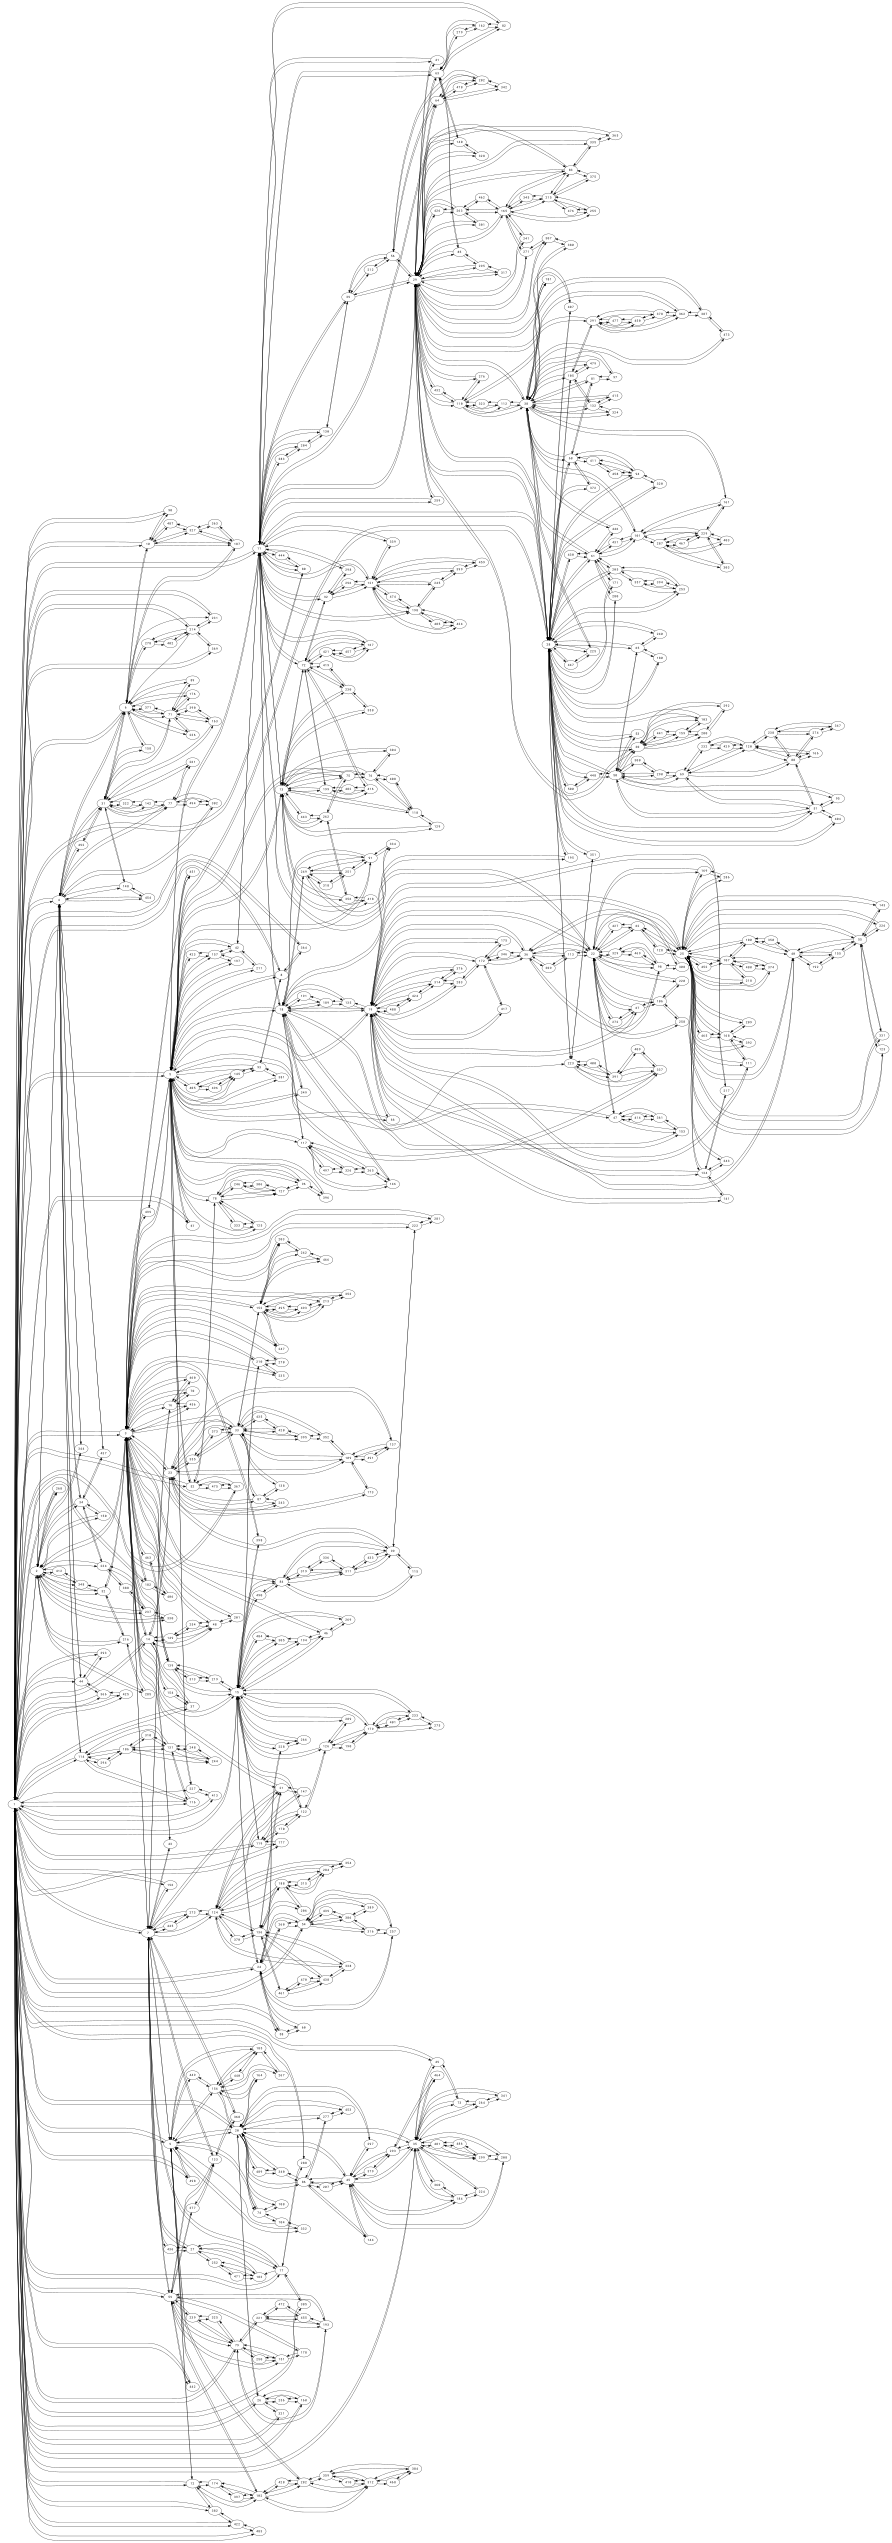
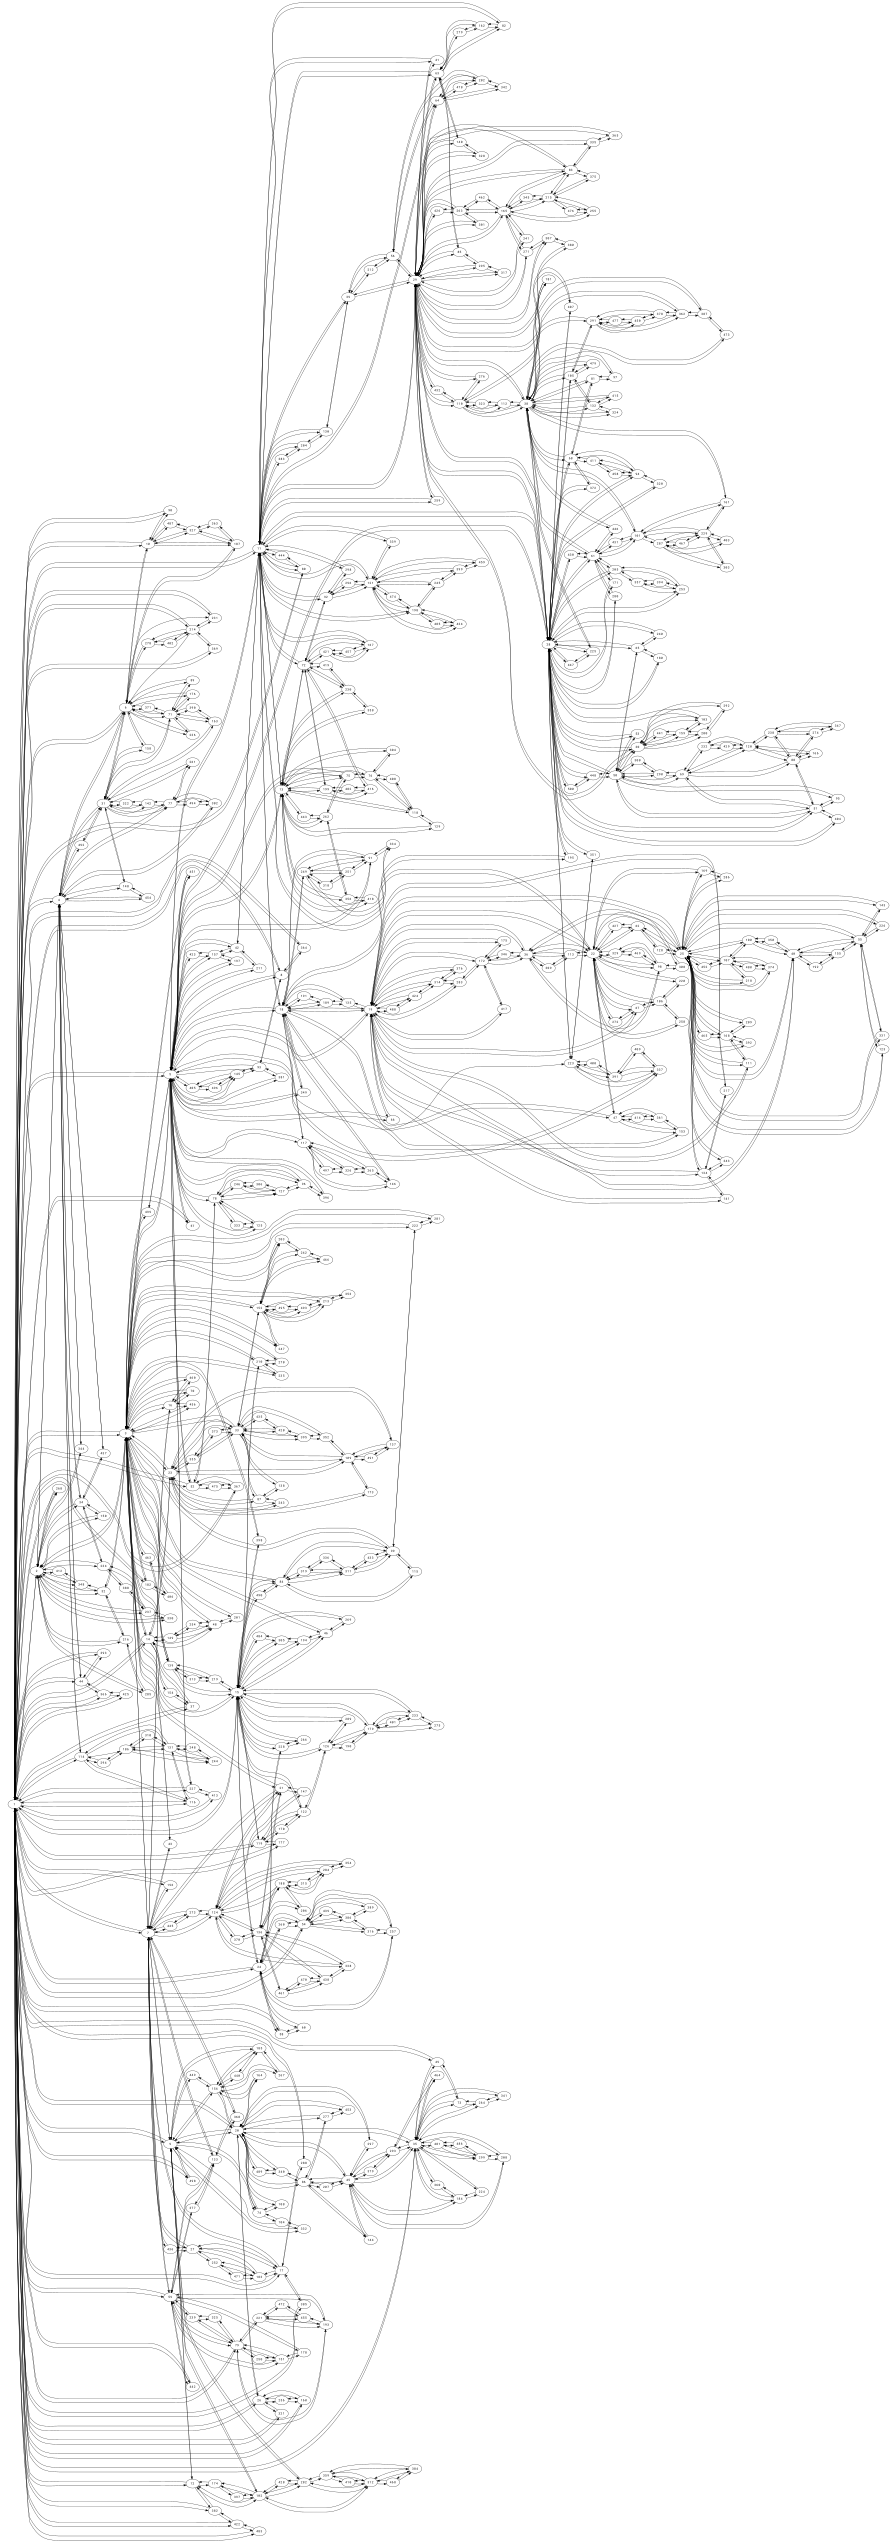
(307, 1293) -> none
(104, 1751) -> none
none -> (103, 1788)
none -> (270, 2276)
